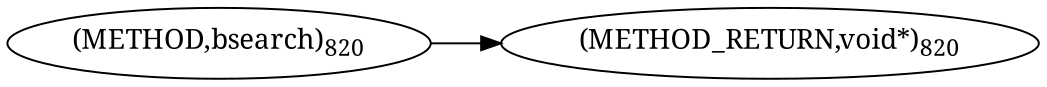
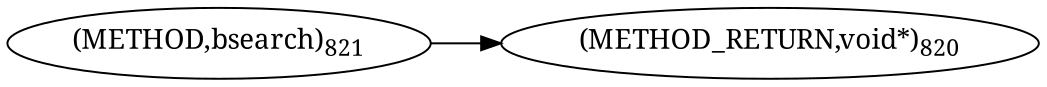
(345, 40) -> (345, 40)
